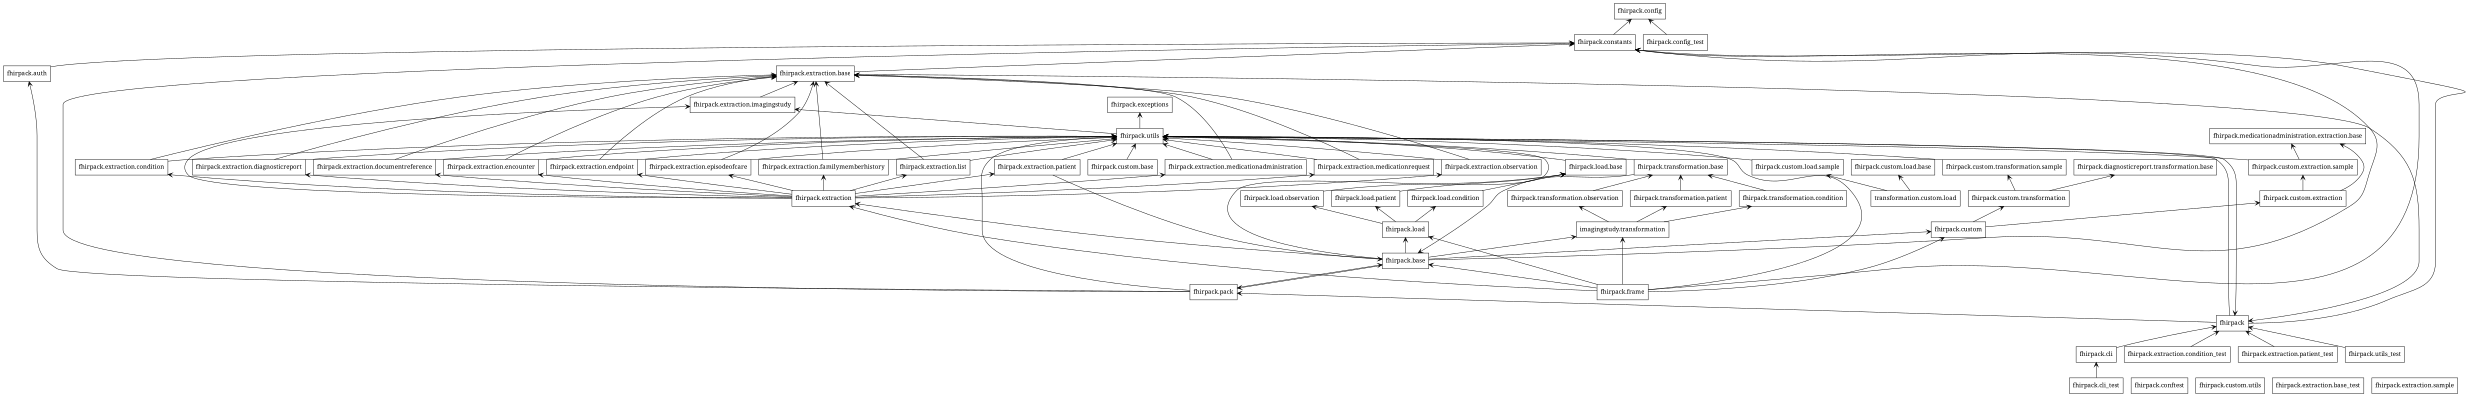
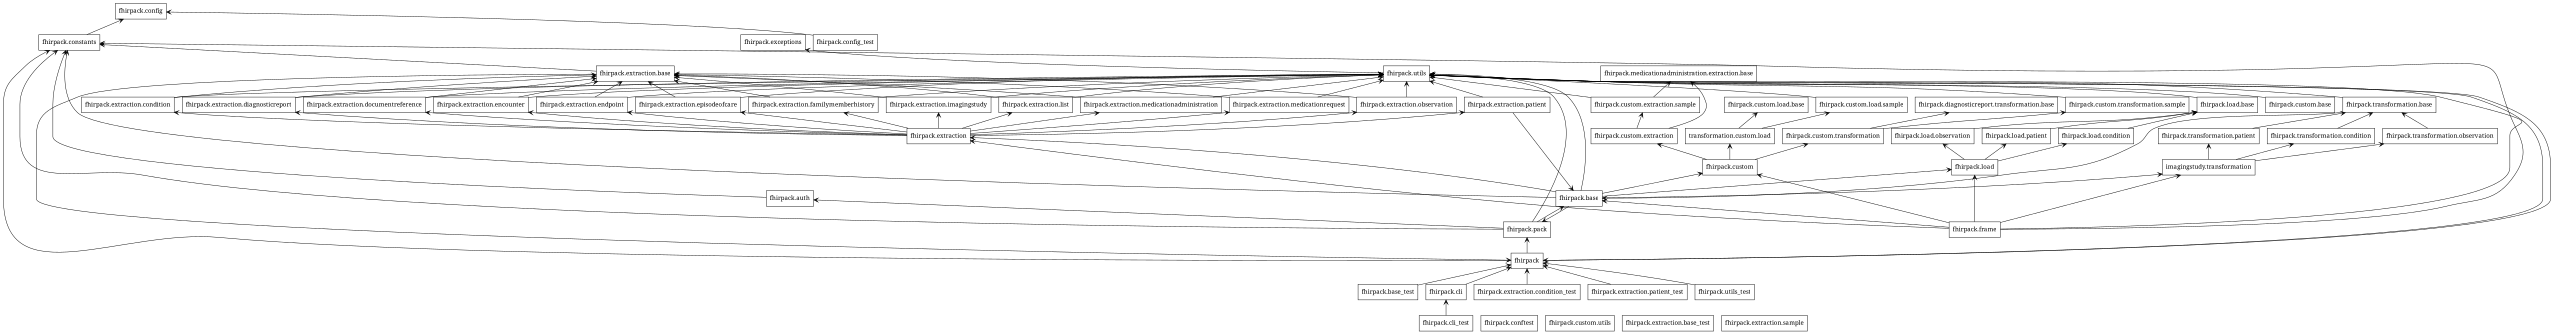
(958, 122) -> (1136, 86)
none -> (1730, 154)
none -> (1388, 292)
